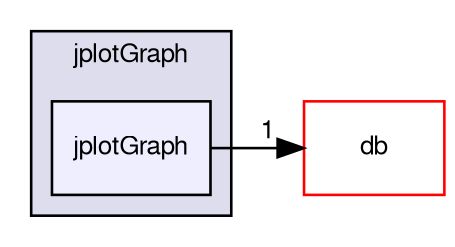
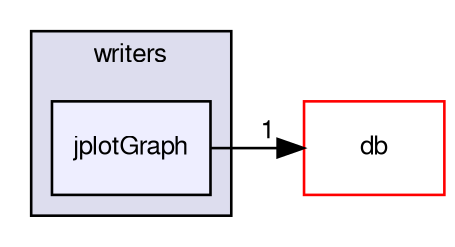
(131, 56) -> (131, 56)
